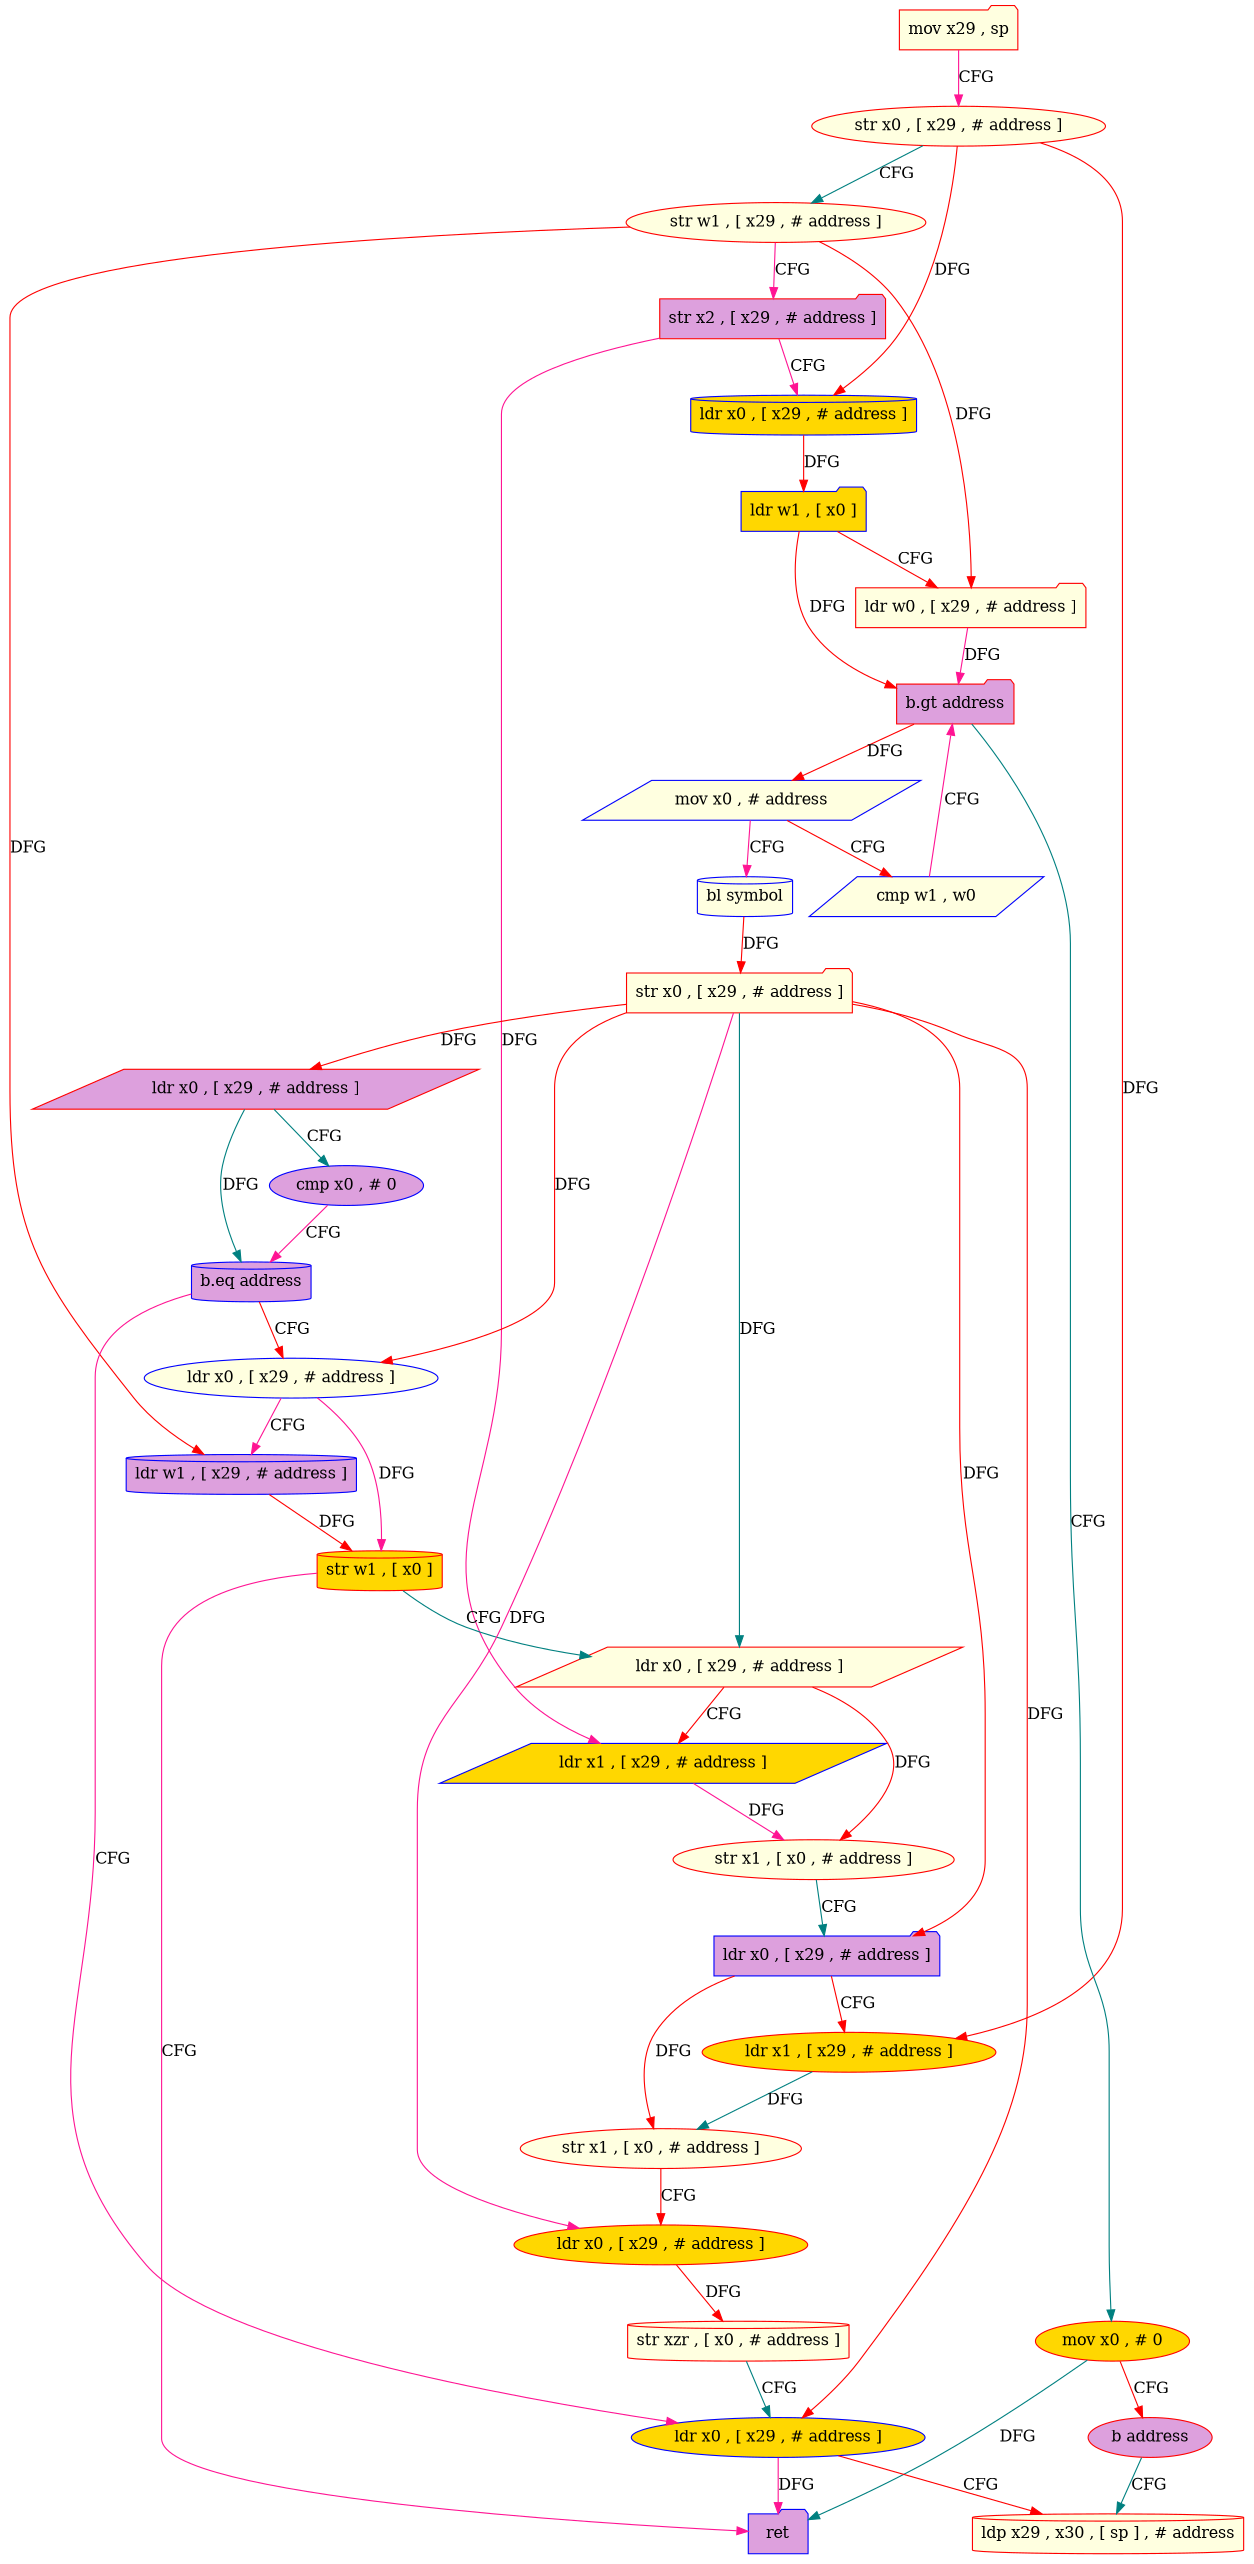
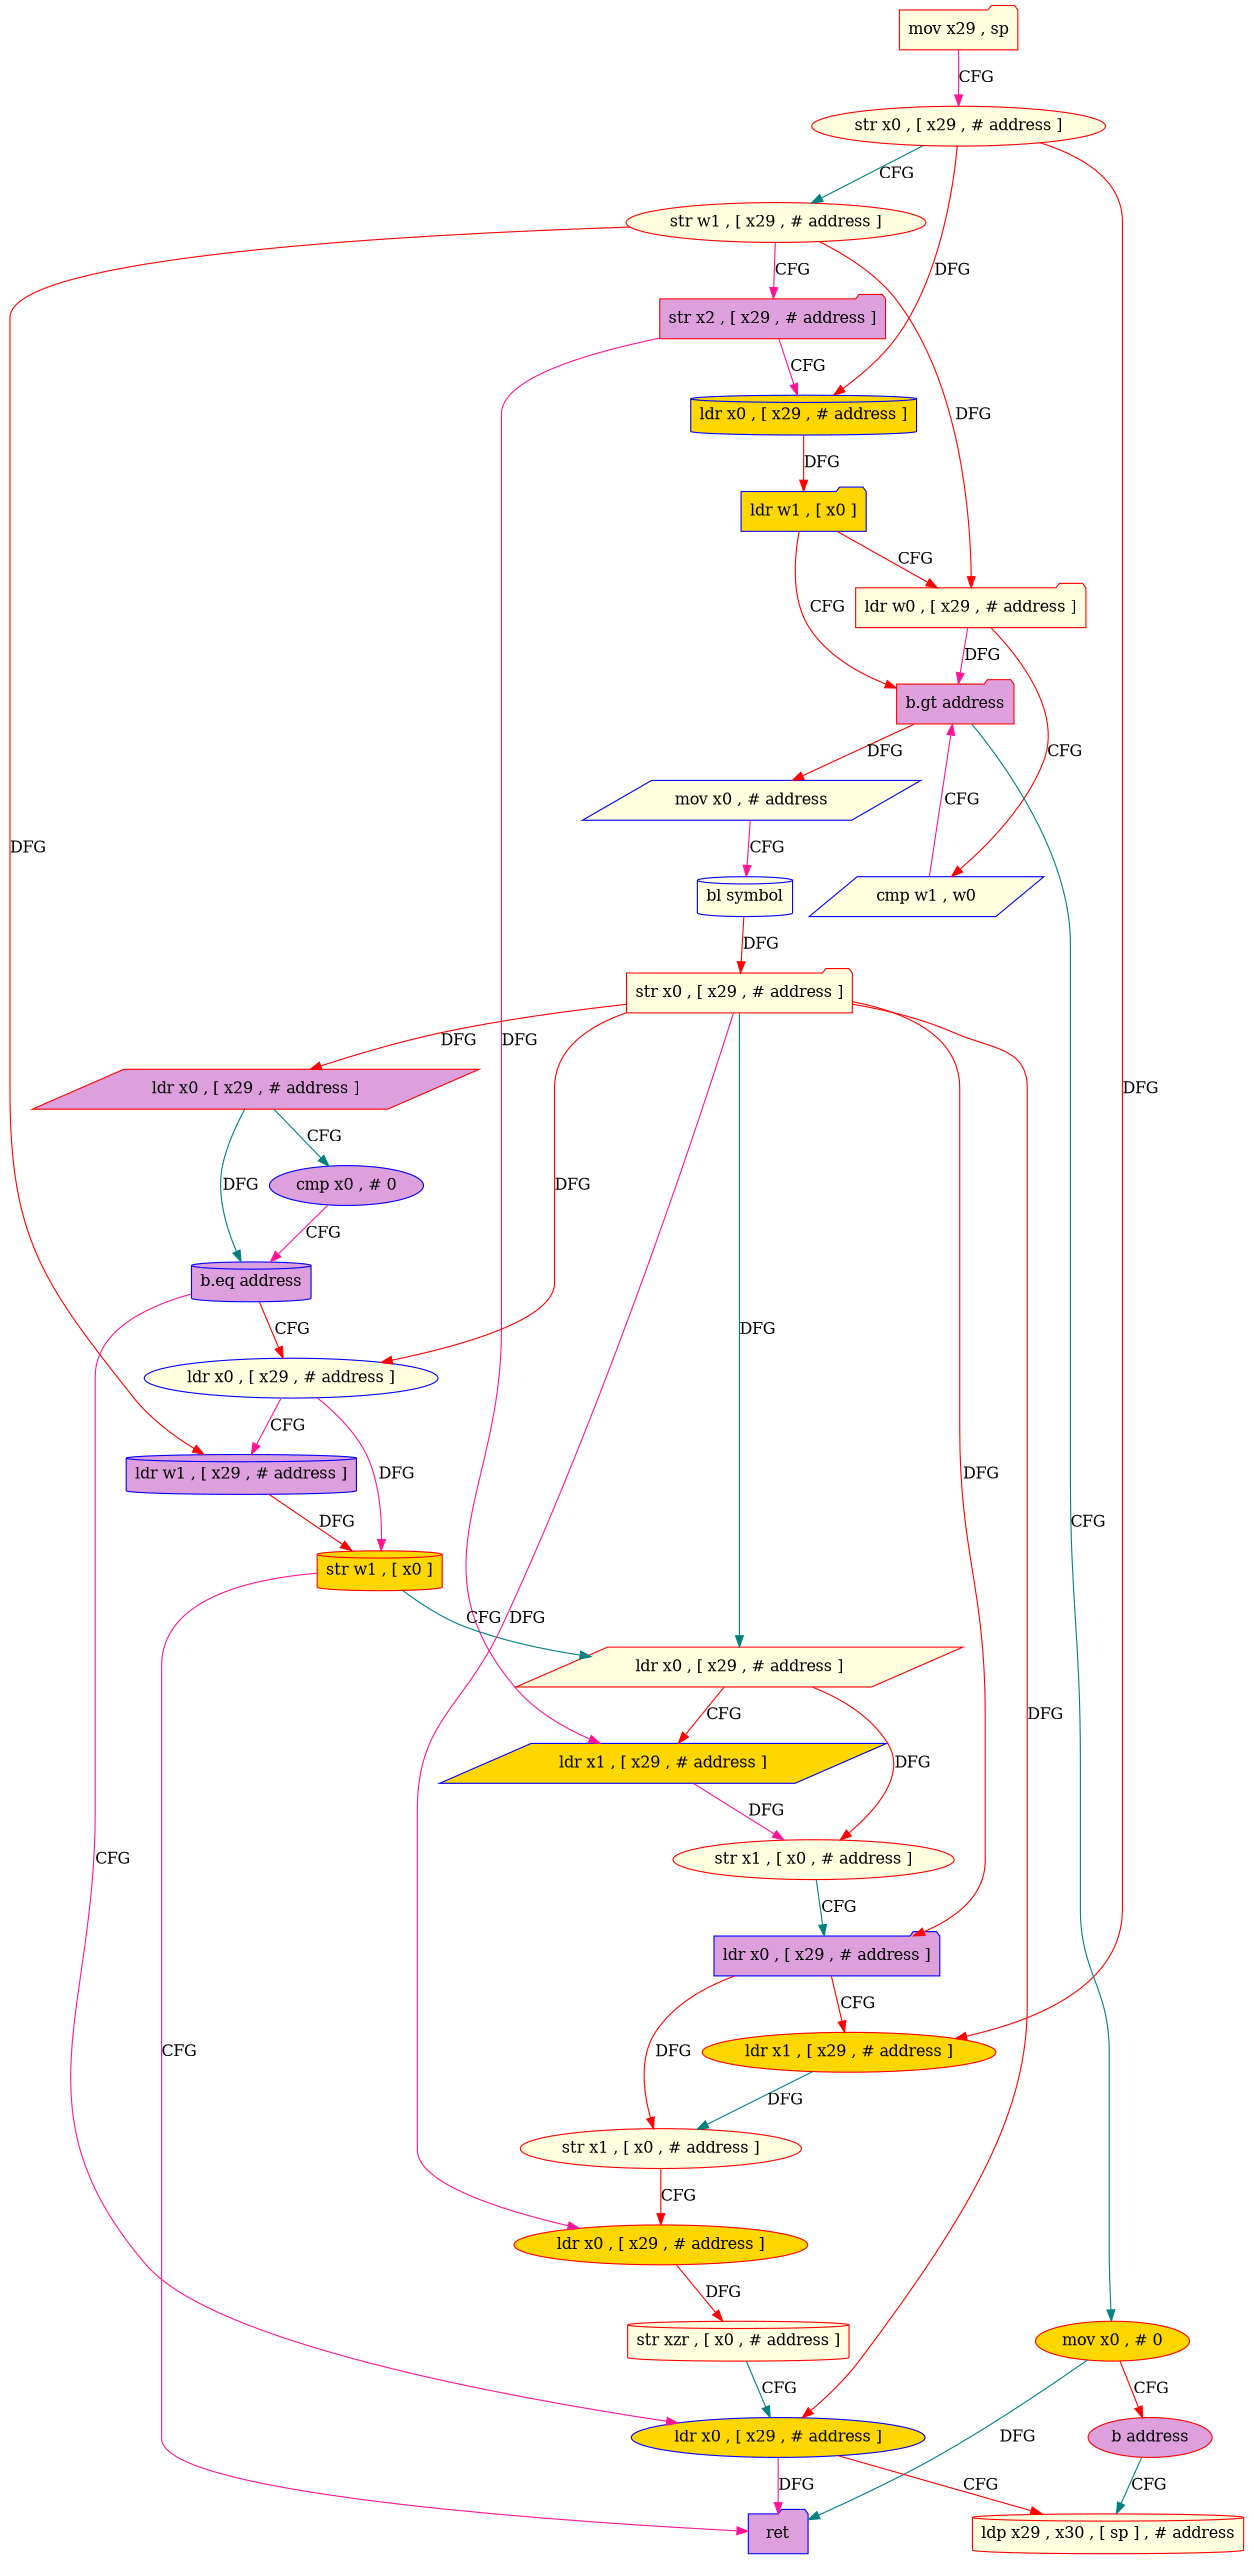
(827, 608) -> (827, 608)
(834, 846) -> (1045, 755)
